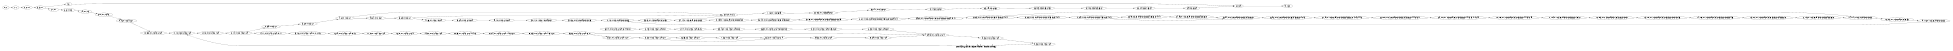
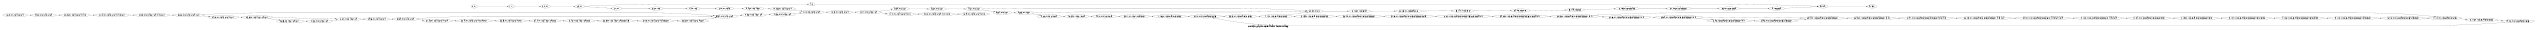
(1239, 6) -> (1823, 6)
(879, 19) -> (1463, 16)
none -> (437, 21)
(376, 34) -> none
